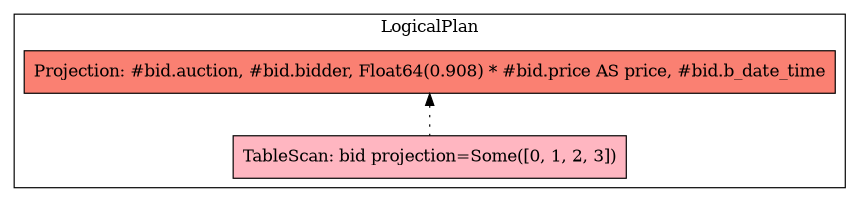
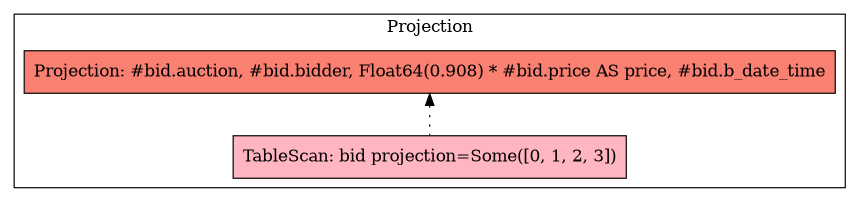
(430, 28) -> (430, 28)
